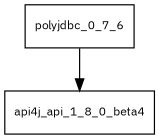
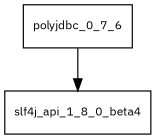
(80, 113) -> (78, 113)
